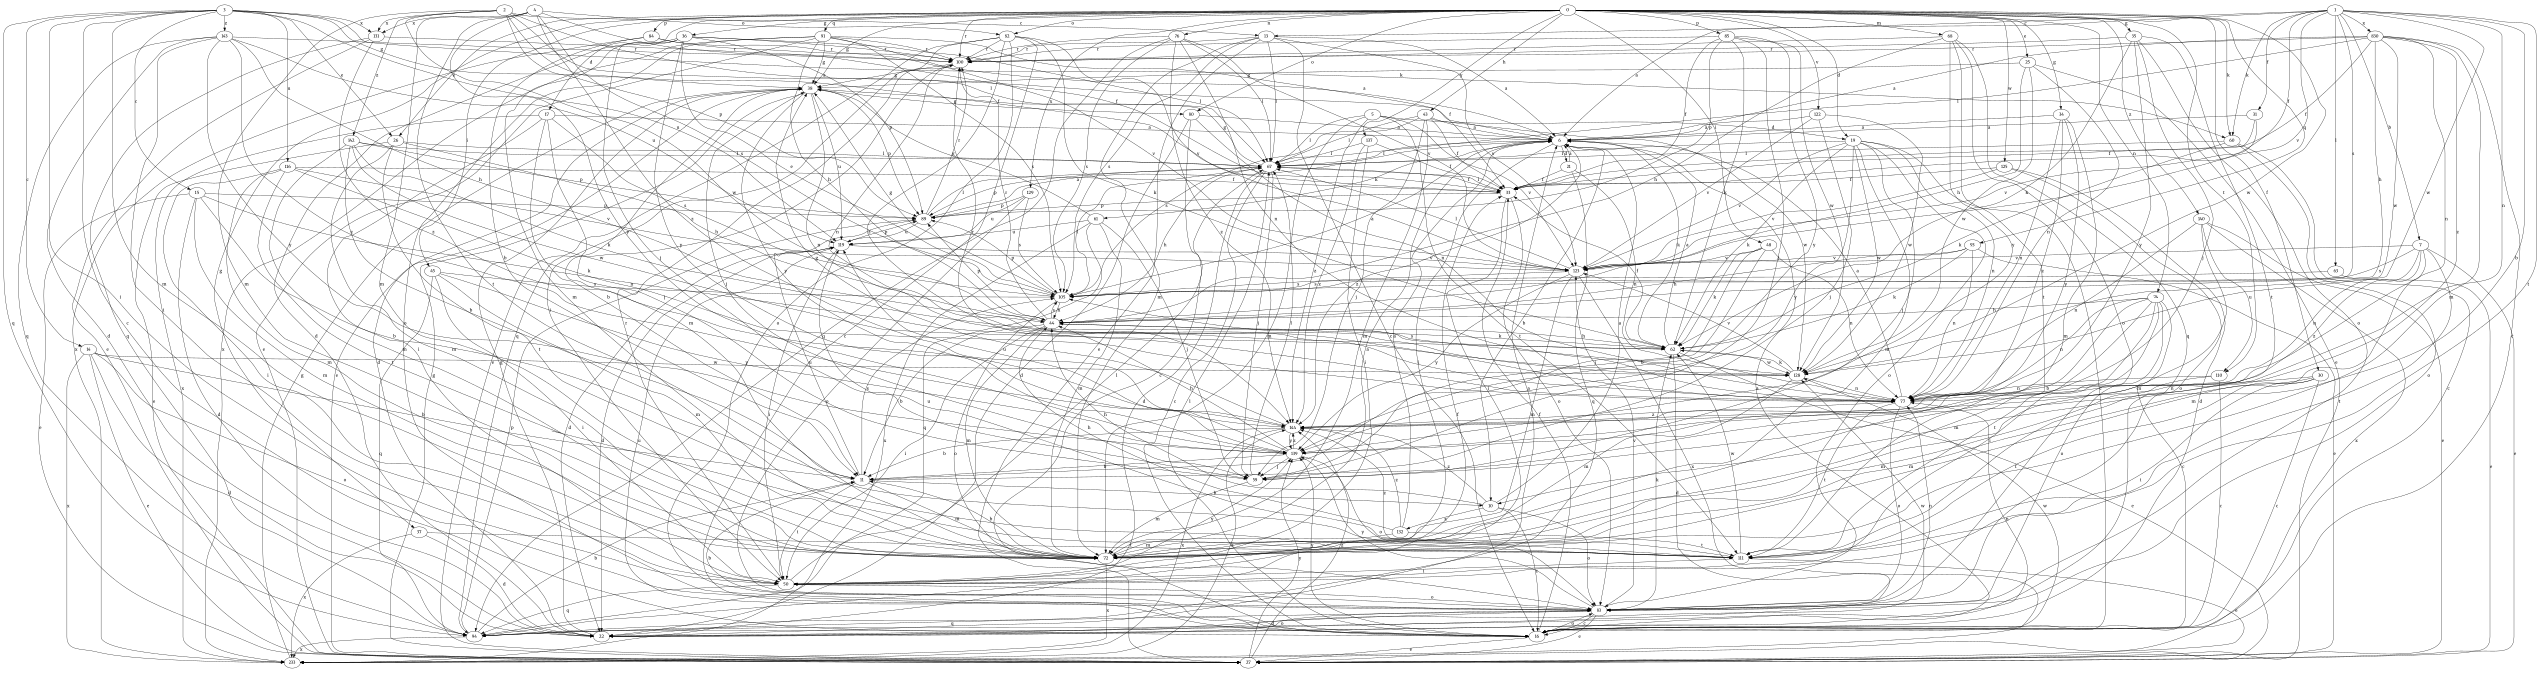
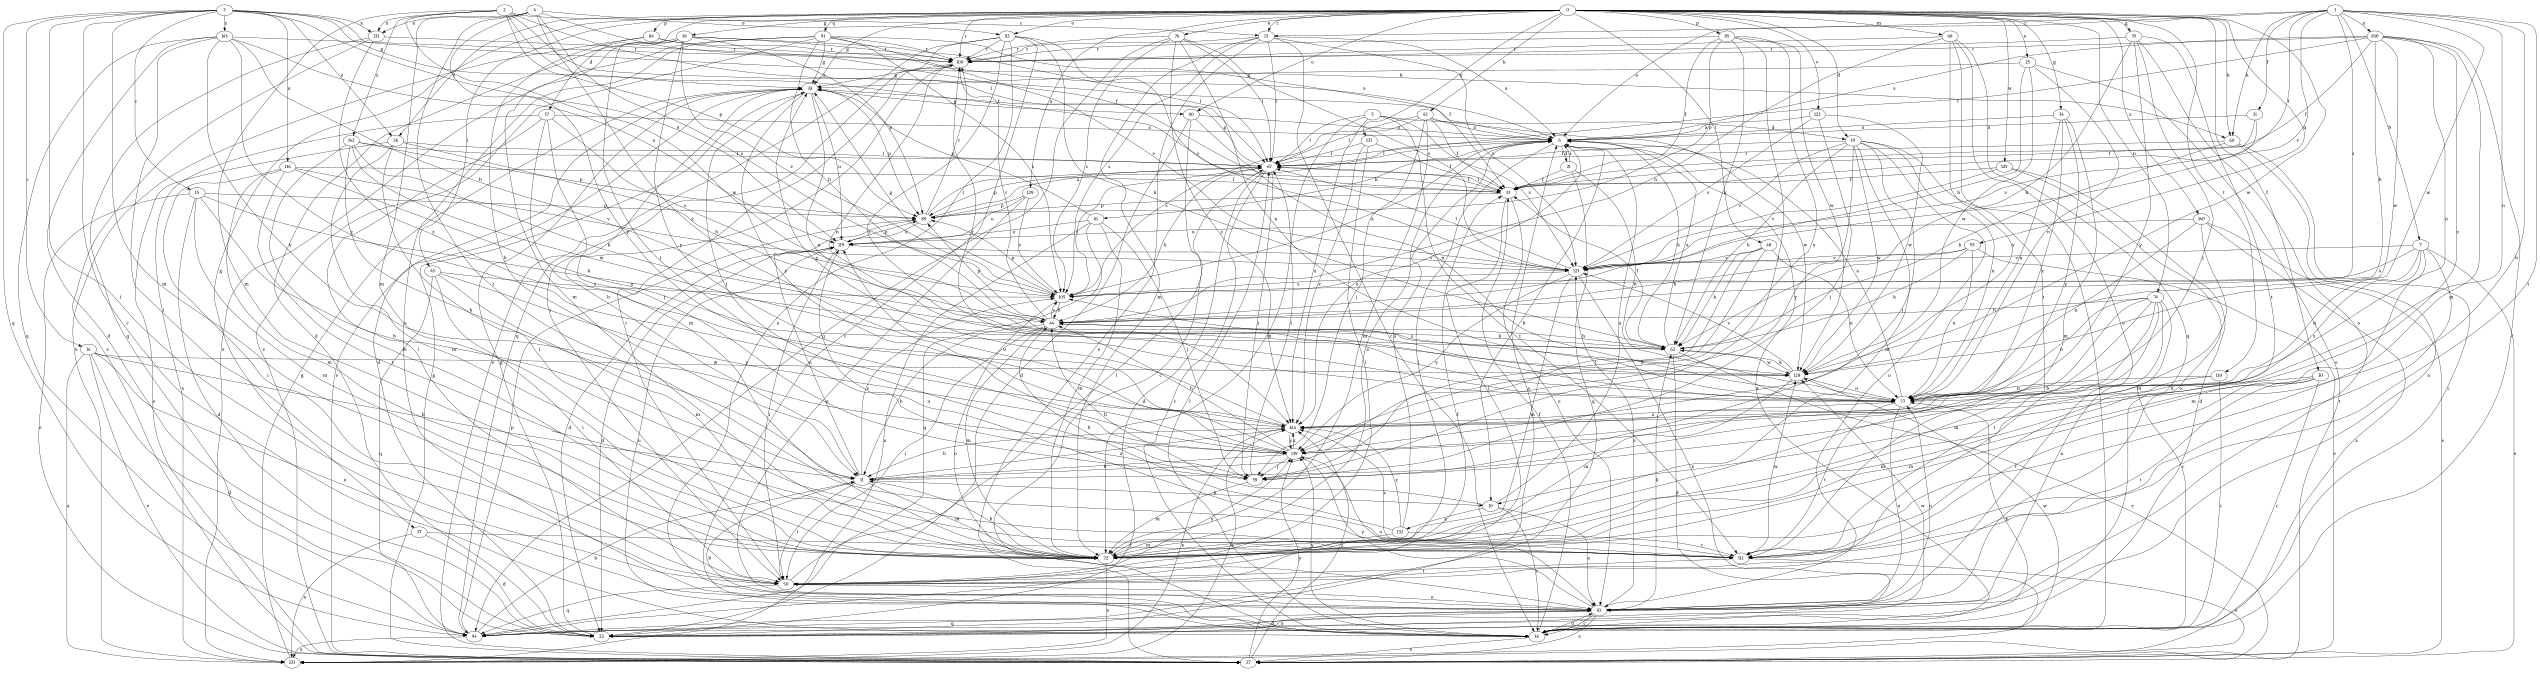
none -> (1413, 13)
(2336, 271) -> none
(2243, 290) -> (1523, 226)
(1404, 443) -> (1076, 454)
(1728, 448) -> (1772, 473)
